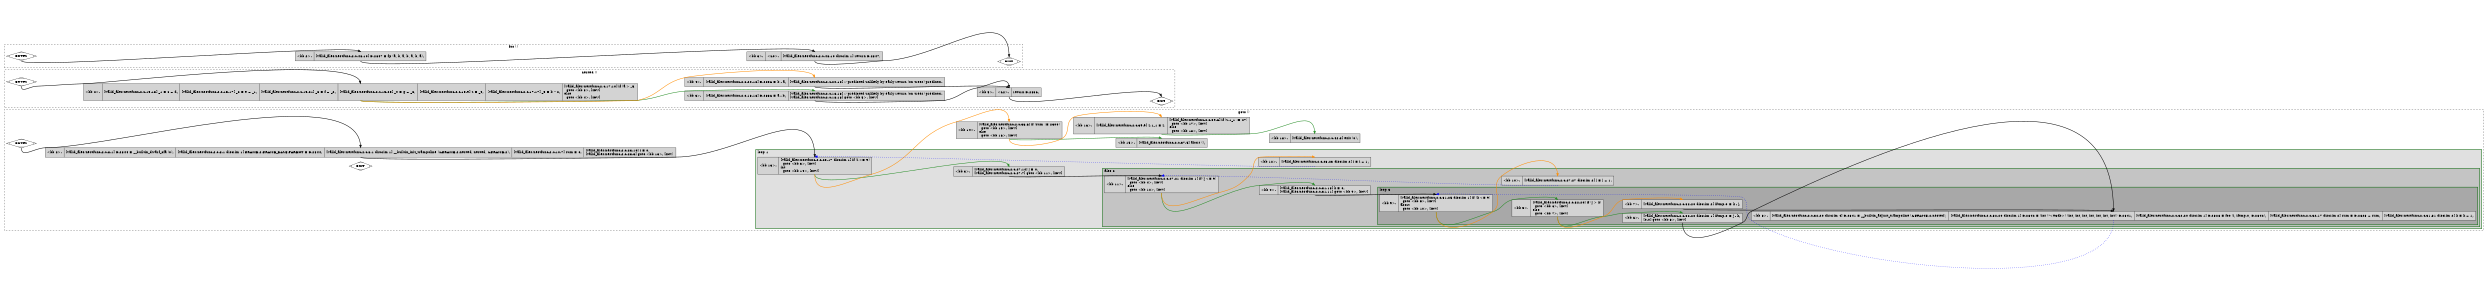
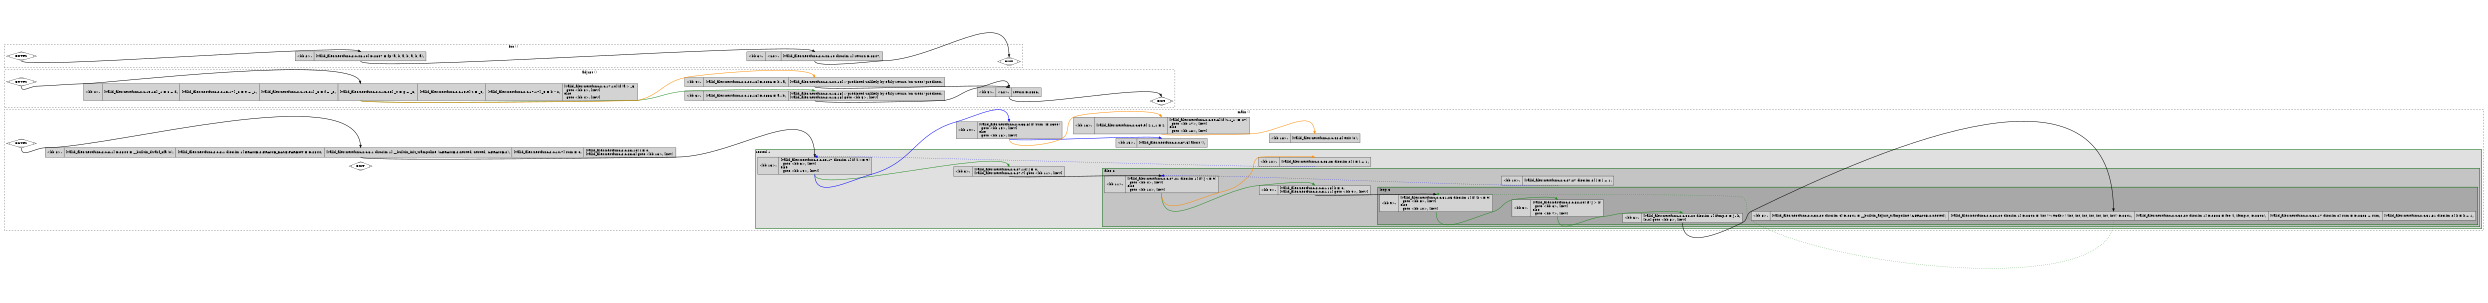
(590, 73) -> (590, 73)
(1244, 112) -> (1244, 112)
(1242, 134) -> (1242, 134)
(1084, 139) -> (1084, 139)
(763, 152) -> (763, 152)
(907, 154) -> (907, 154)
(783, 167) -> (784, 167)
(1498, 200) -> none
(1683, 204) -> none
(1405, 205) -> (1404, 205)
(1778, 233) -> (1778, 233)
